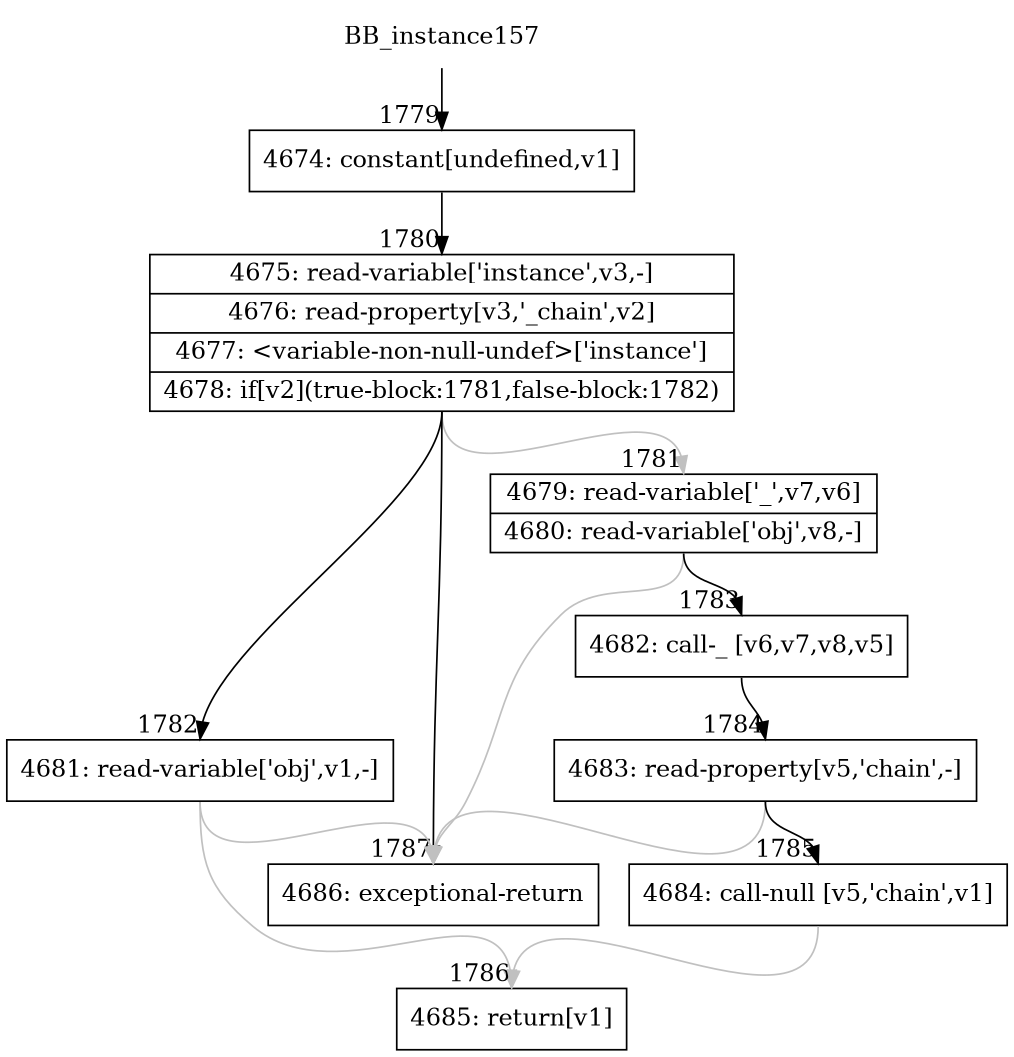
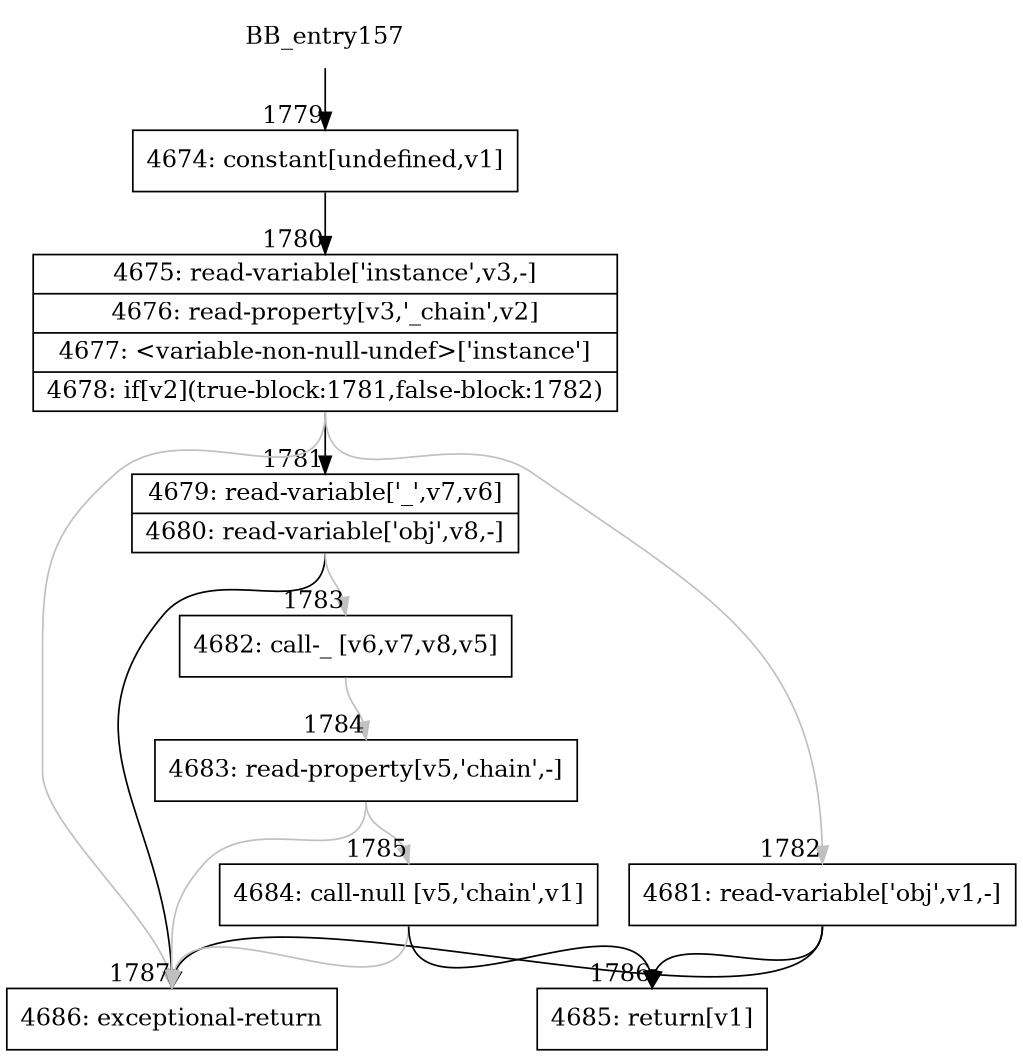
(442, 37) -> (325, 37)
(554, 444) -> (325, 434)
(327, 570) -> (639, 546)
(705, 581) -> (331, 576)
(438, 629) -> (44, 609)
(524, 660) -> (122, 695)
(749, 701) -> (351, 701)
(784, 829) -> (380, 828)
(308, 834) -> (471, 954)
(317, 950) -> (746, 958)
none -> (299, 959)
(673, 959) -> (556, 952)
